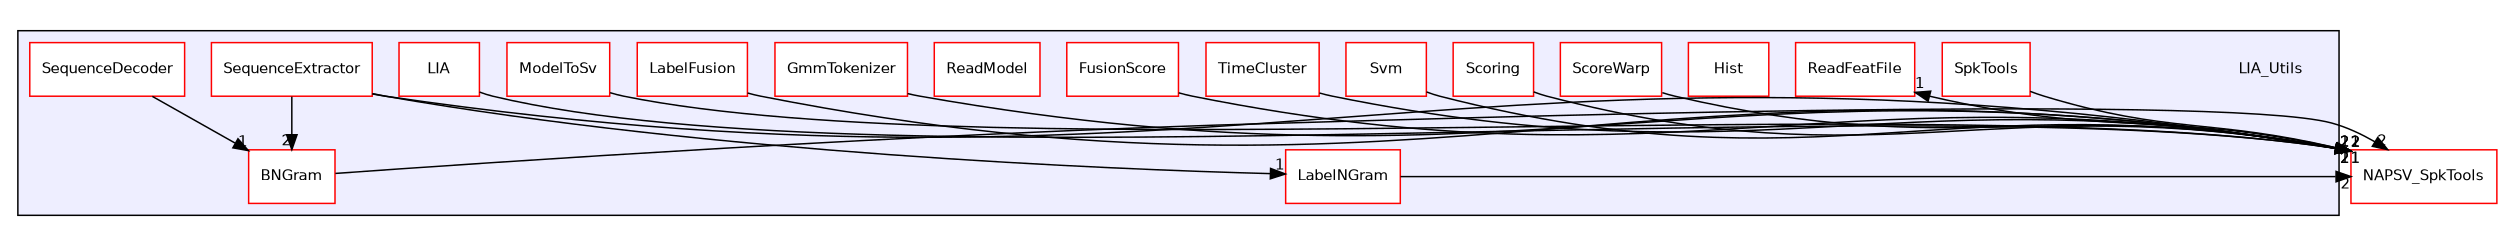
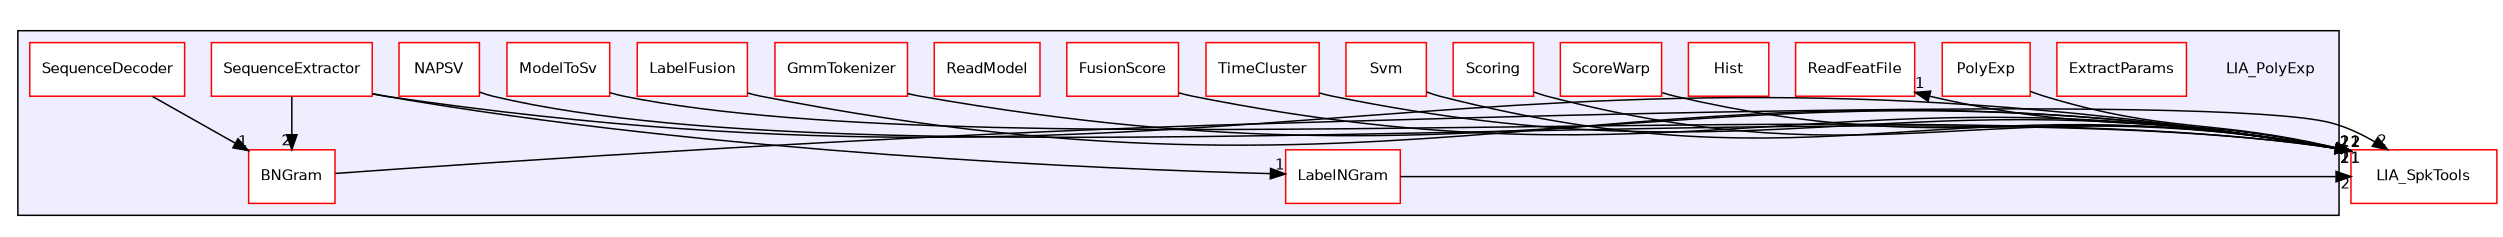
(439, 69) -> (439, 69)
(1986, 69) -> (1986, 69)
none -> (2122, 69)
(2271, 69) -> (2271, 69)
(2424, 177) -> (2424, 177)
